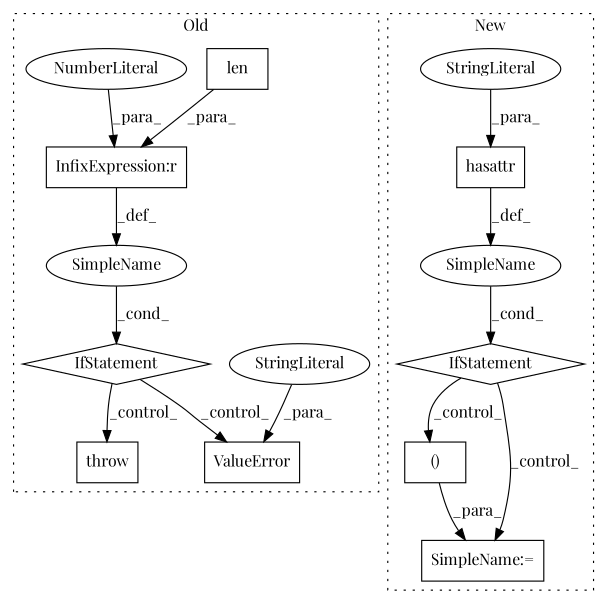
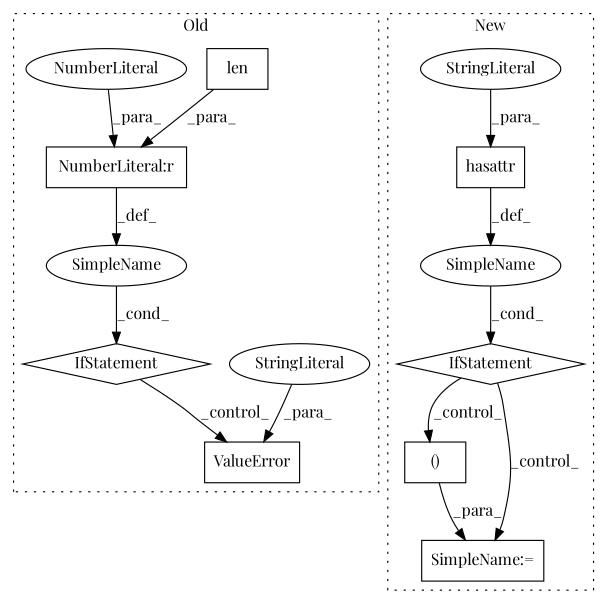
(116, 167) -> (116, 167)
(107, 462) -> none
